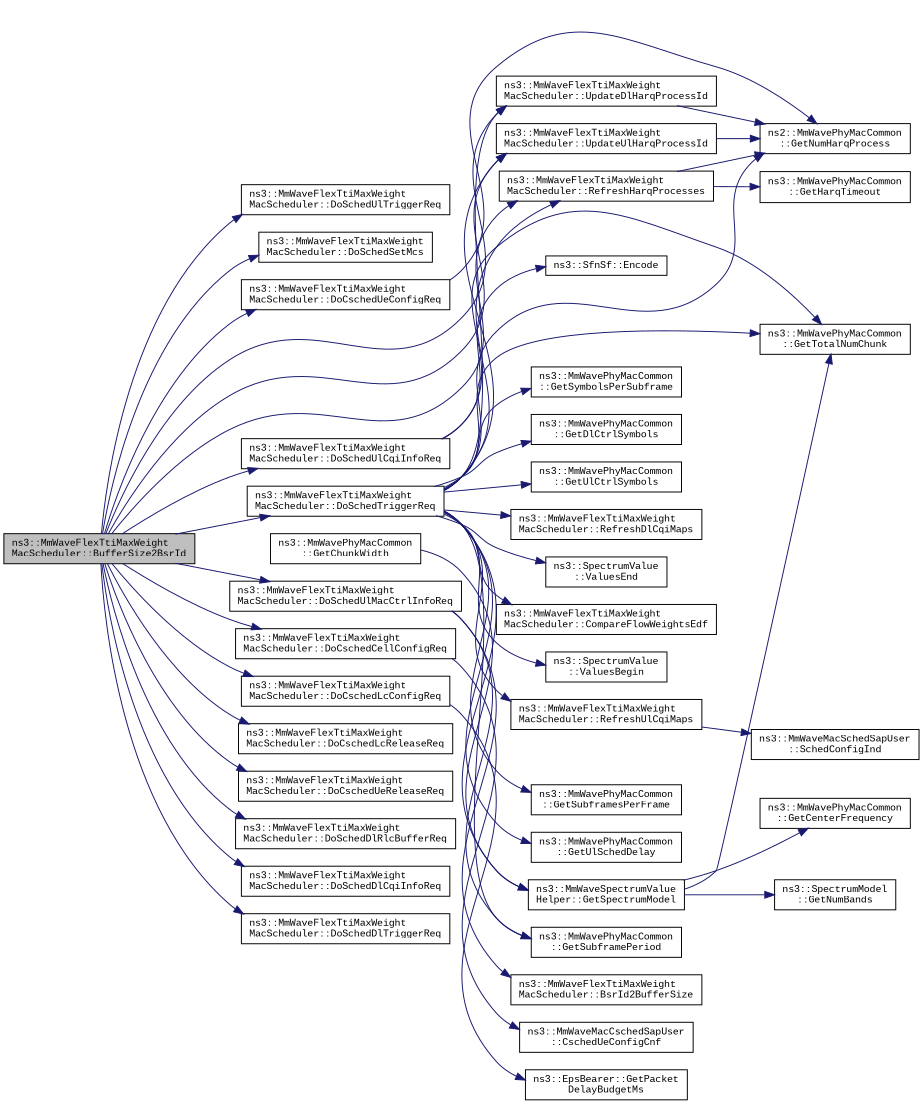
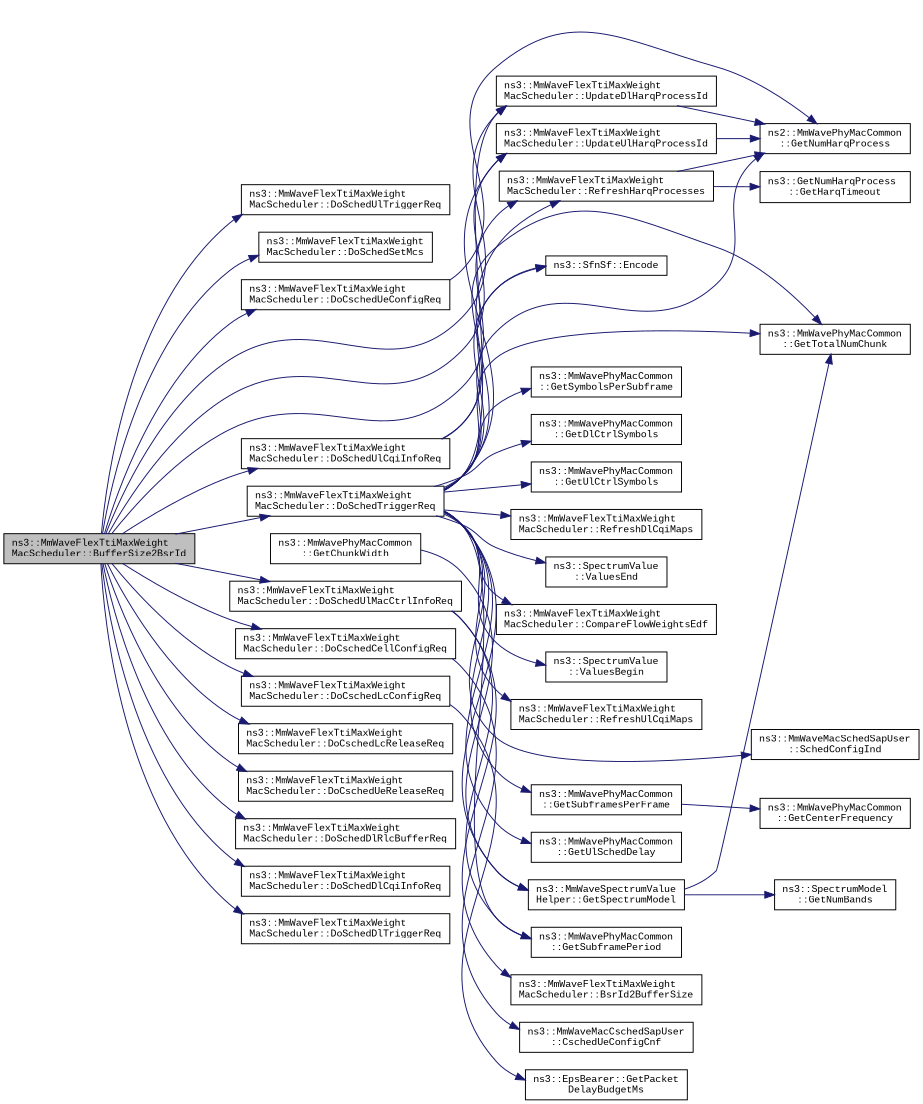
(835, 187) -> (835, 187)
none -> (477, 371)
(722, 730) -> (507, 744)
(743, 860) -> (716, 806)
